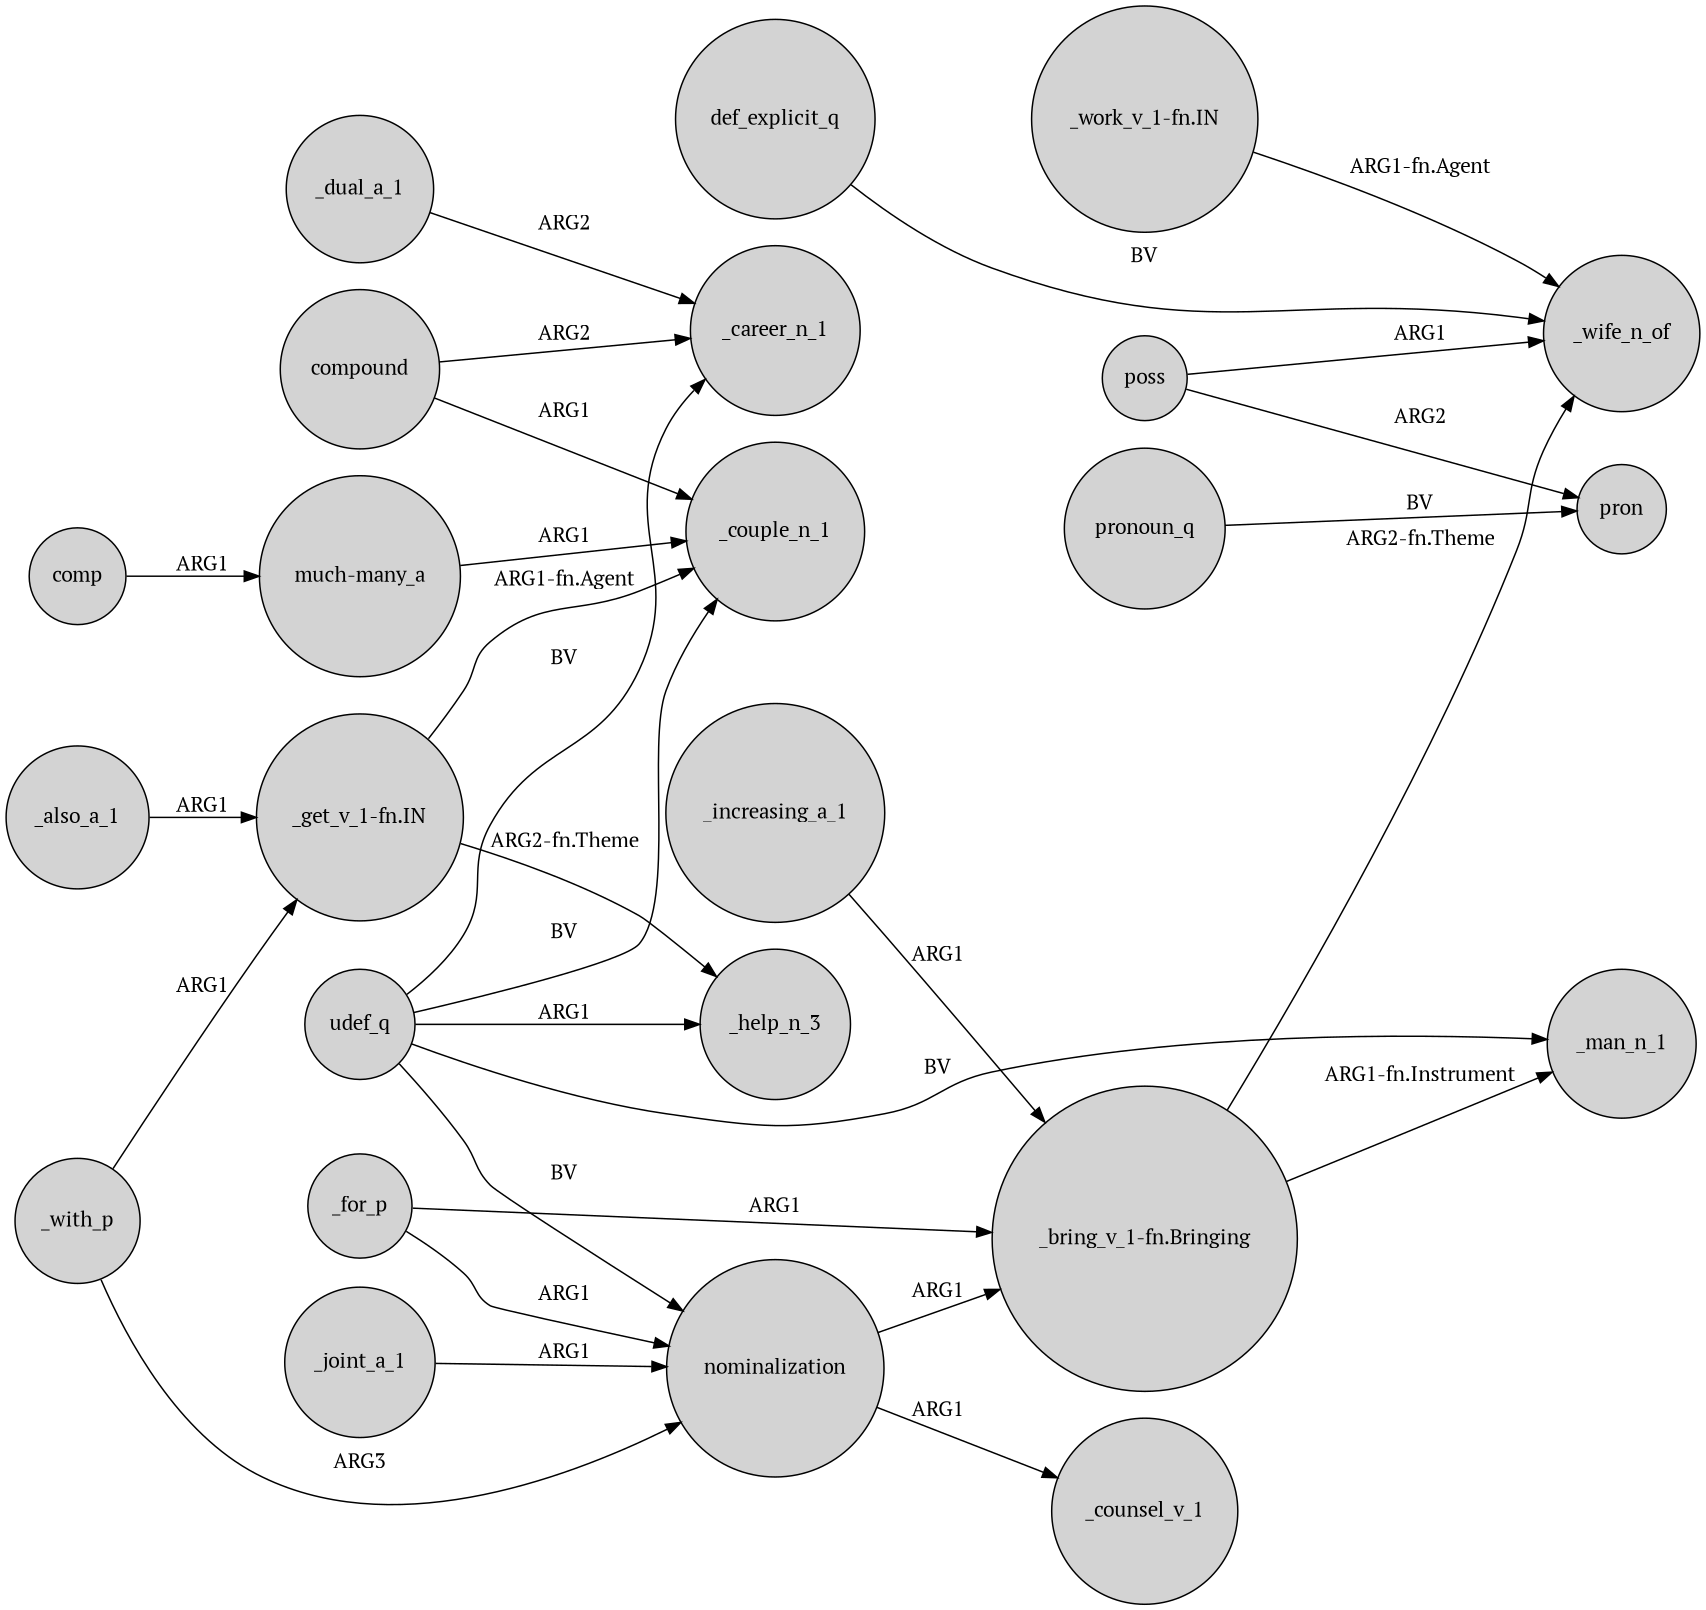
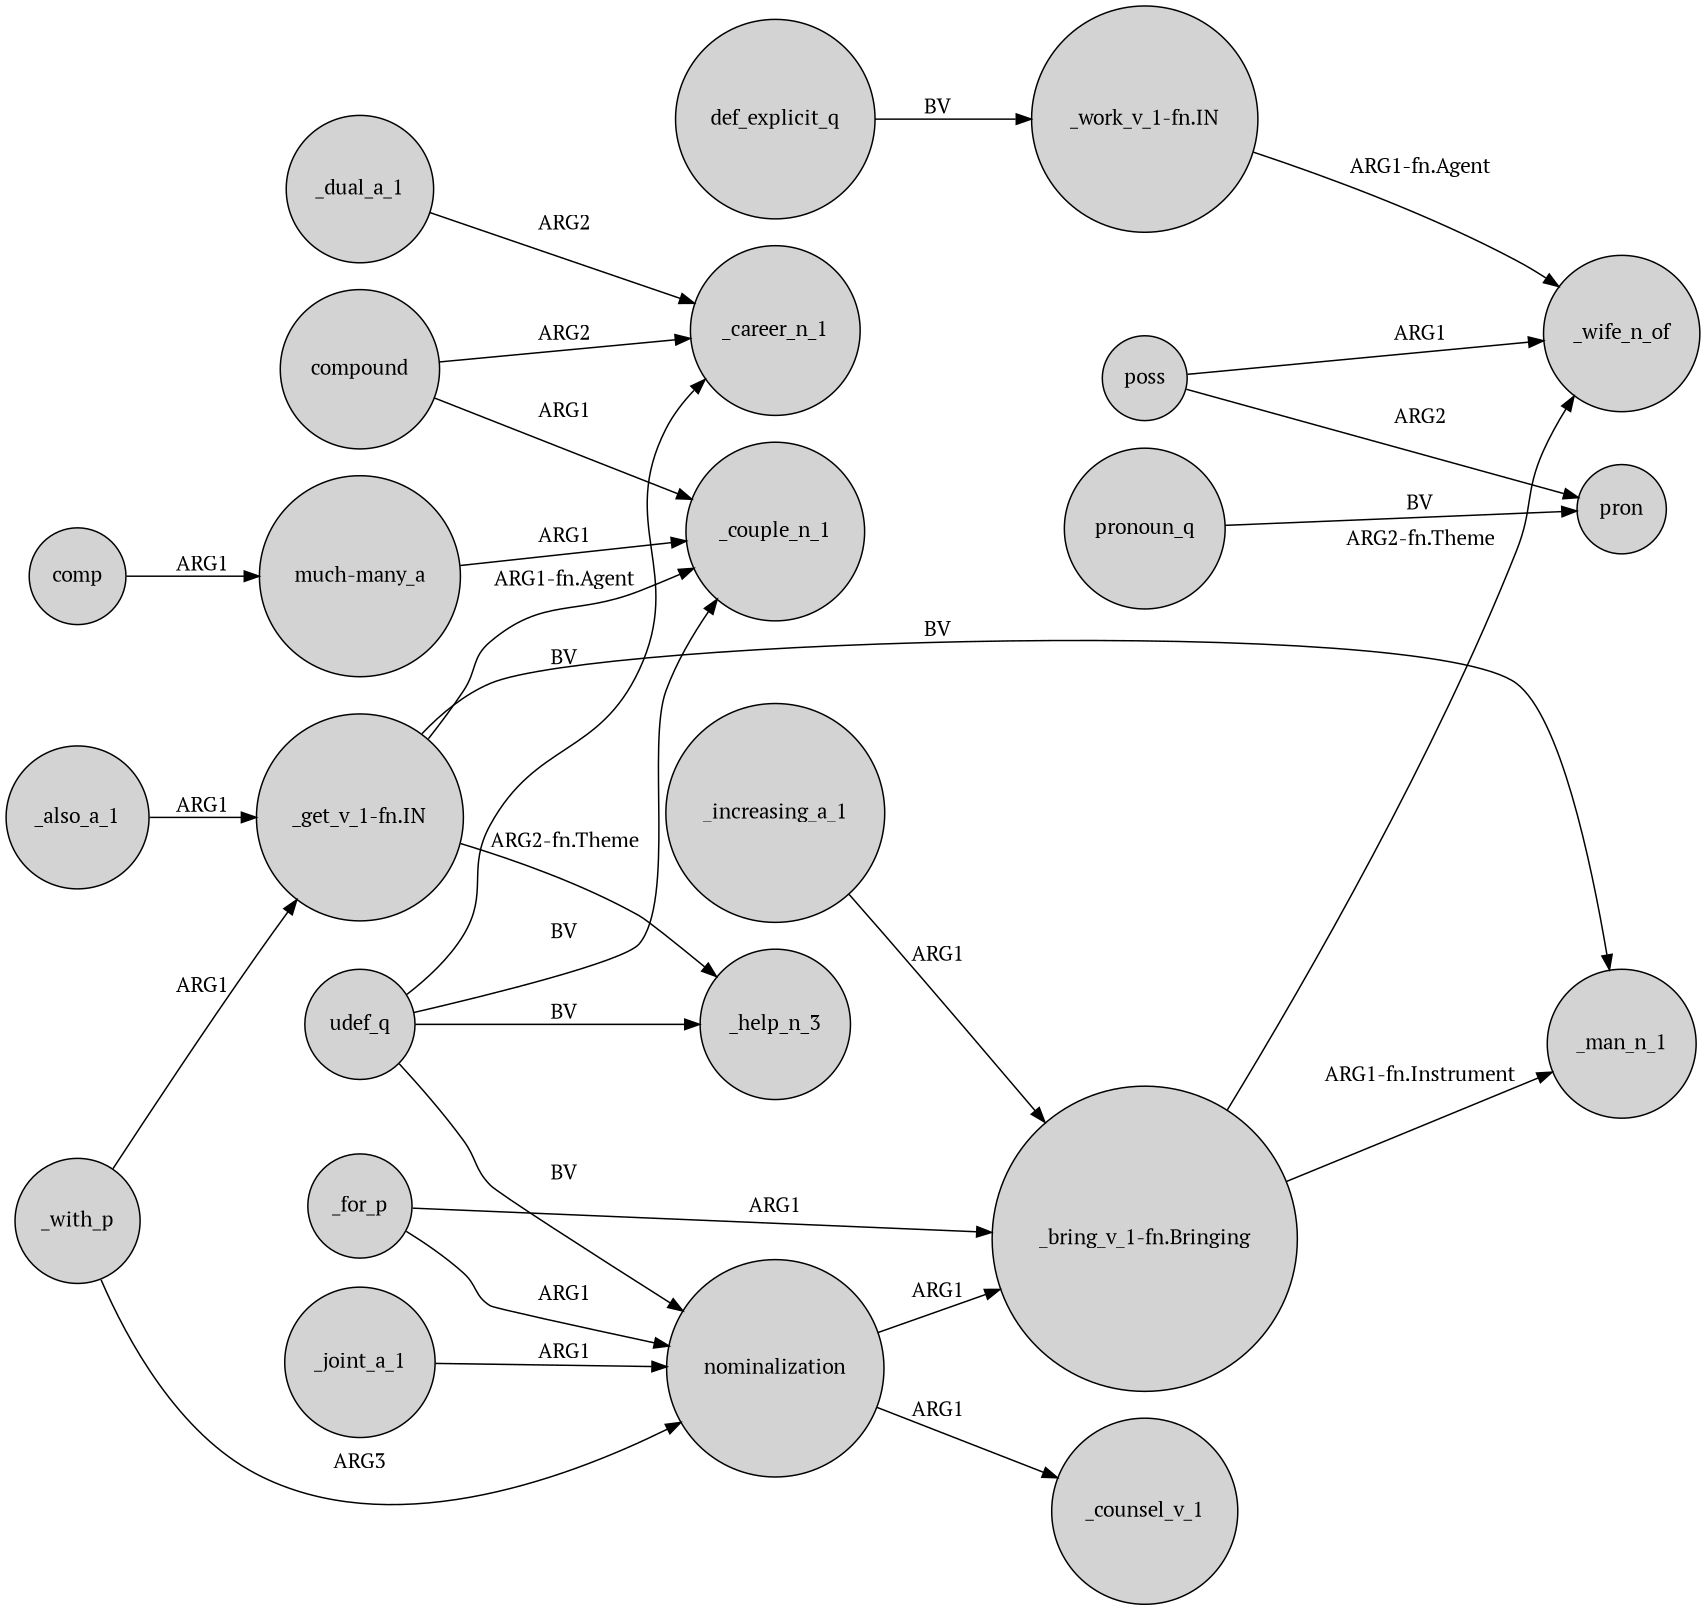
(1176, 309) -> (945, 119)
(565, 1013) -> (565, 1013)
(964, 1080) -> (1106, 641)
